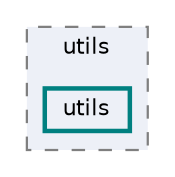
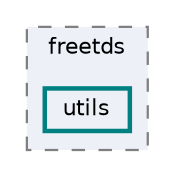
(87, 48) -> (87, 48)
